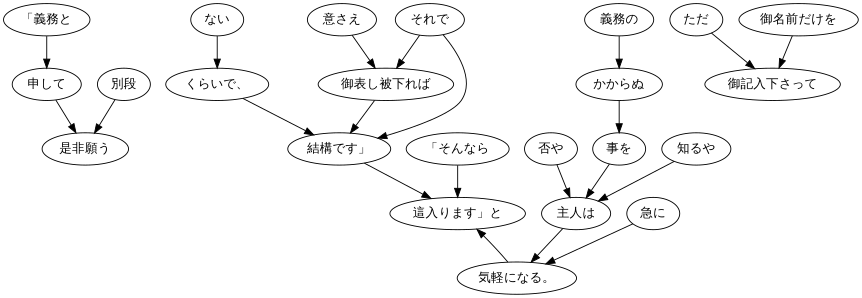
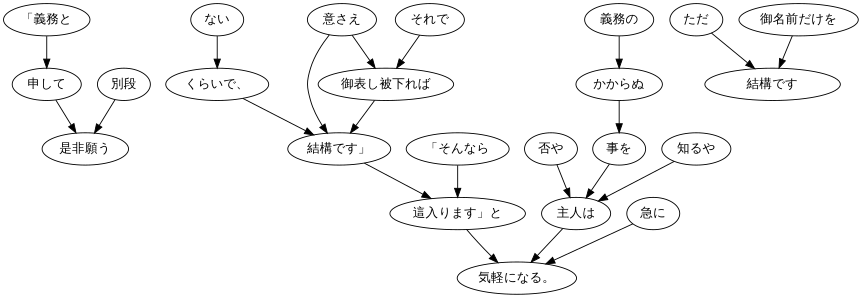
(773, 84) -> (773, 84)
(458, 104) -> (308, 79)
(496, 249) -> (479, 243)
